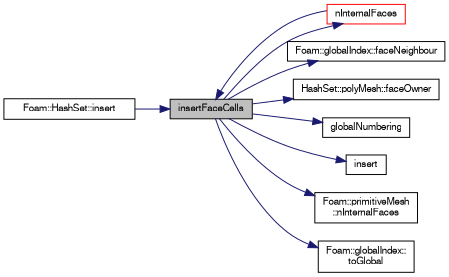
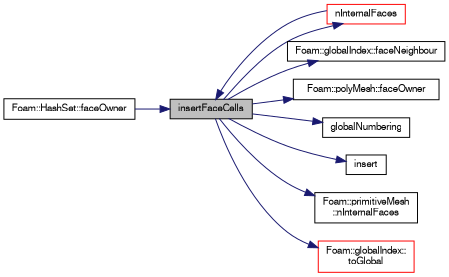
(366, 89) -> (366, 89)
(69, 109) -> (69, 109)
(366, 257) -> (366, 257)
